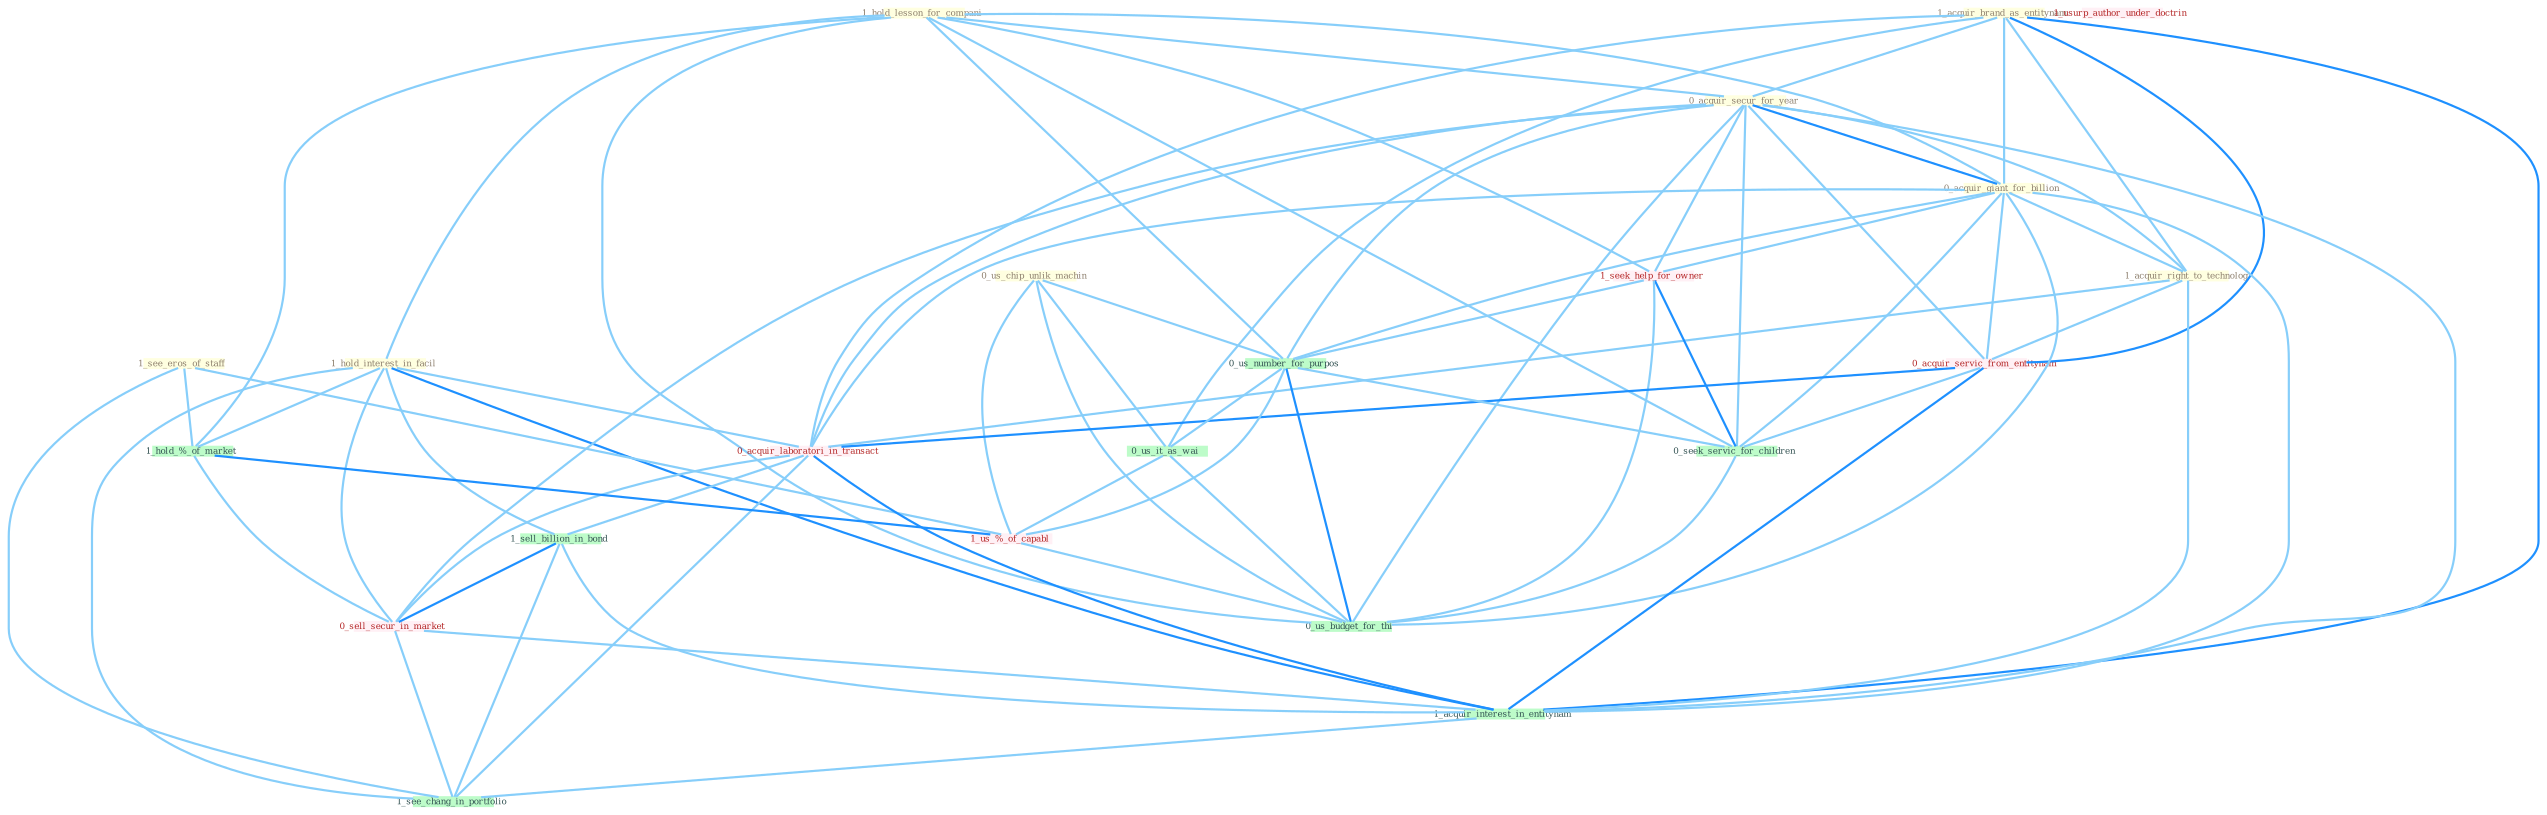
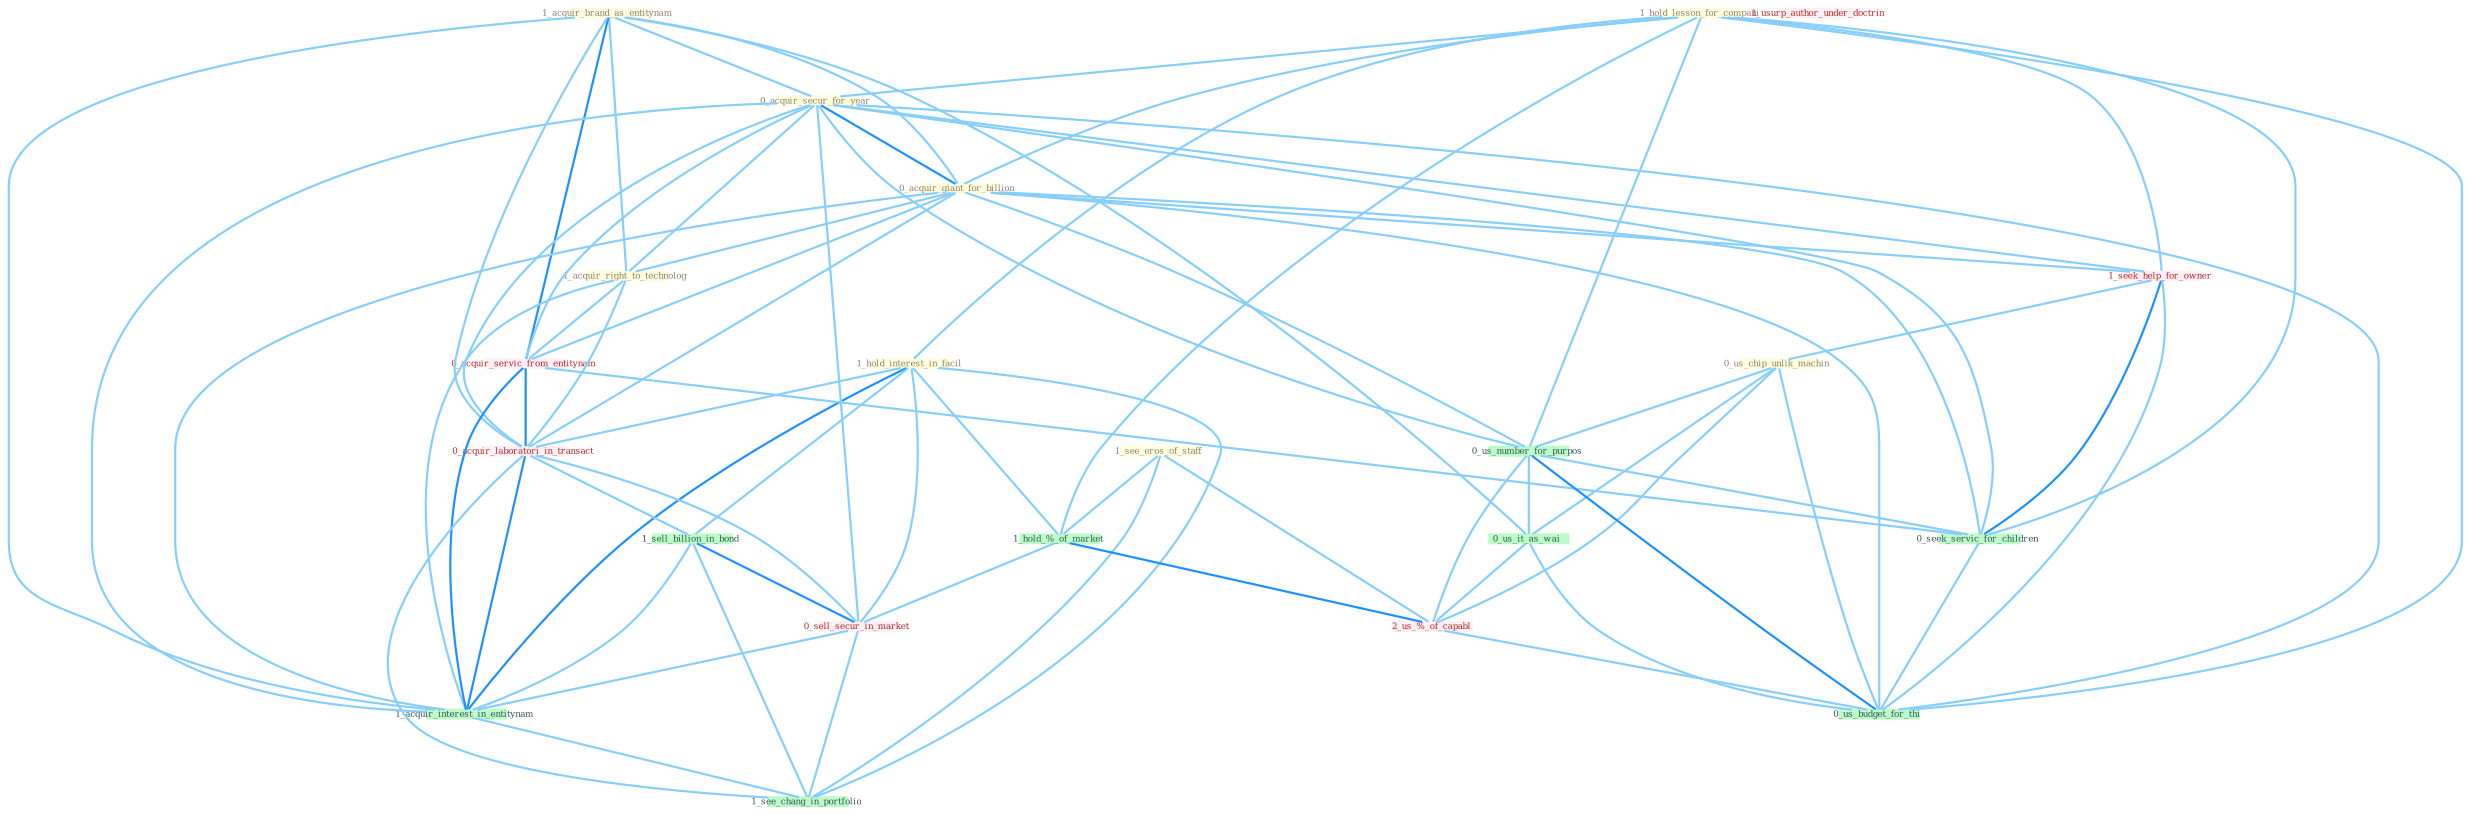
(1461, 322) -> (1970, 320)
(1012, 539) -> (1432, 626)
(2499, 579) -> (9, 298)
